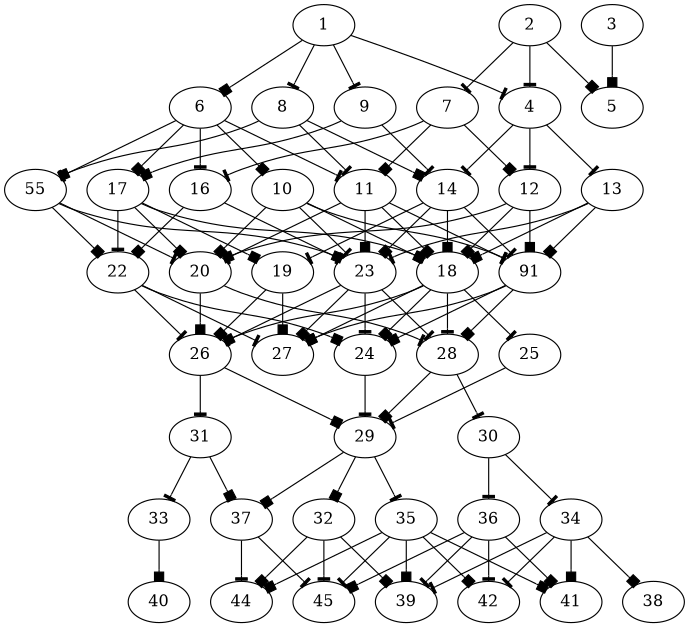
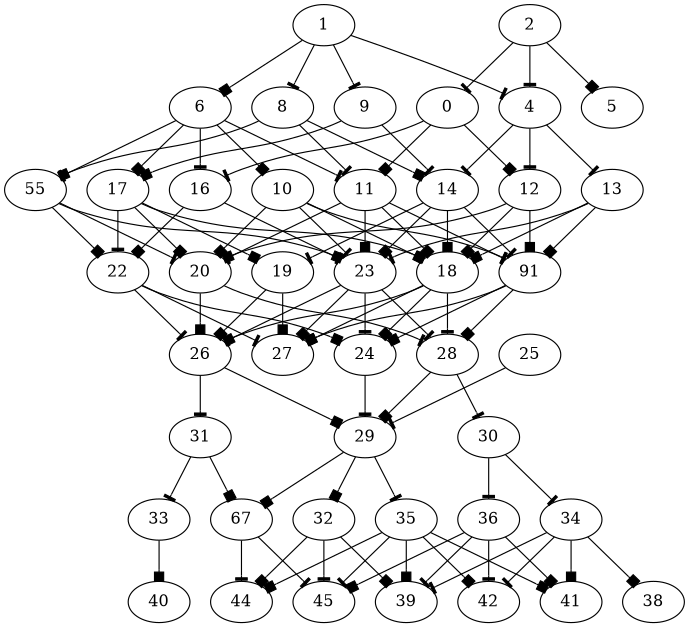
(612, 25) -> none
(447, 108) -> (447, 108)
(483, 308) -> none
(241, 520) -> (241, 520)
